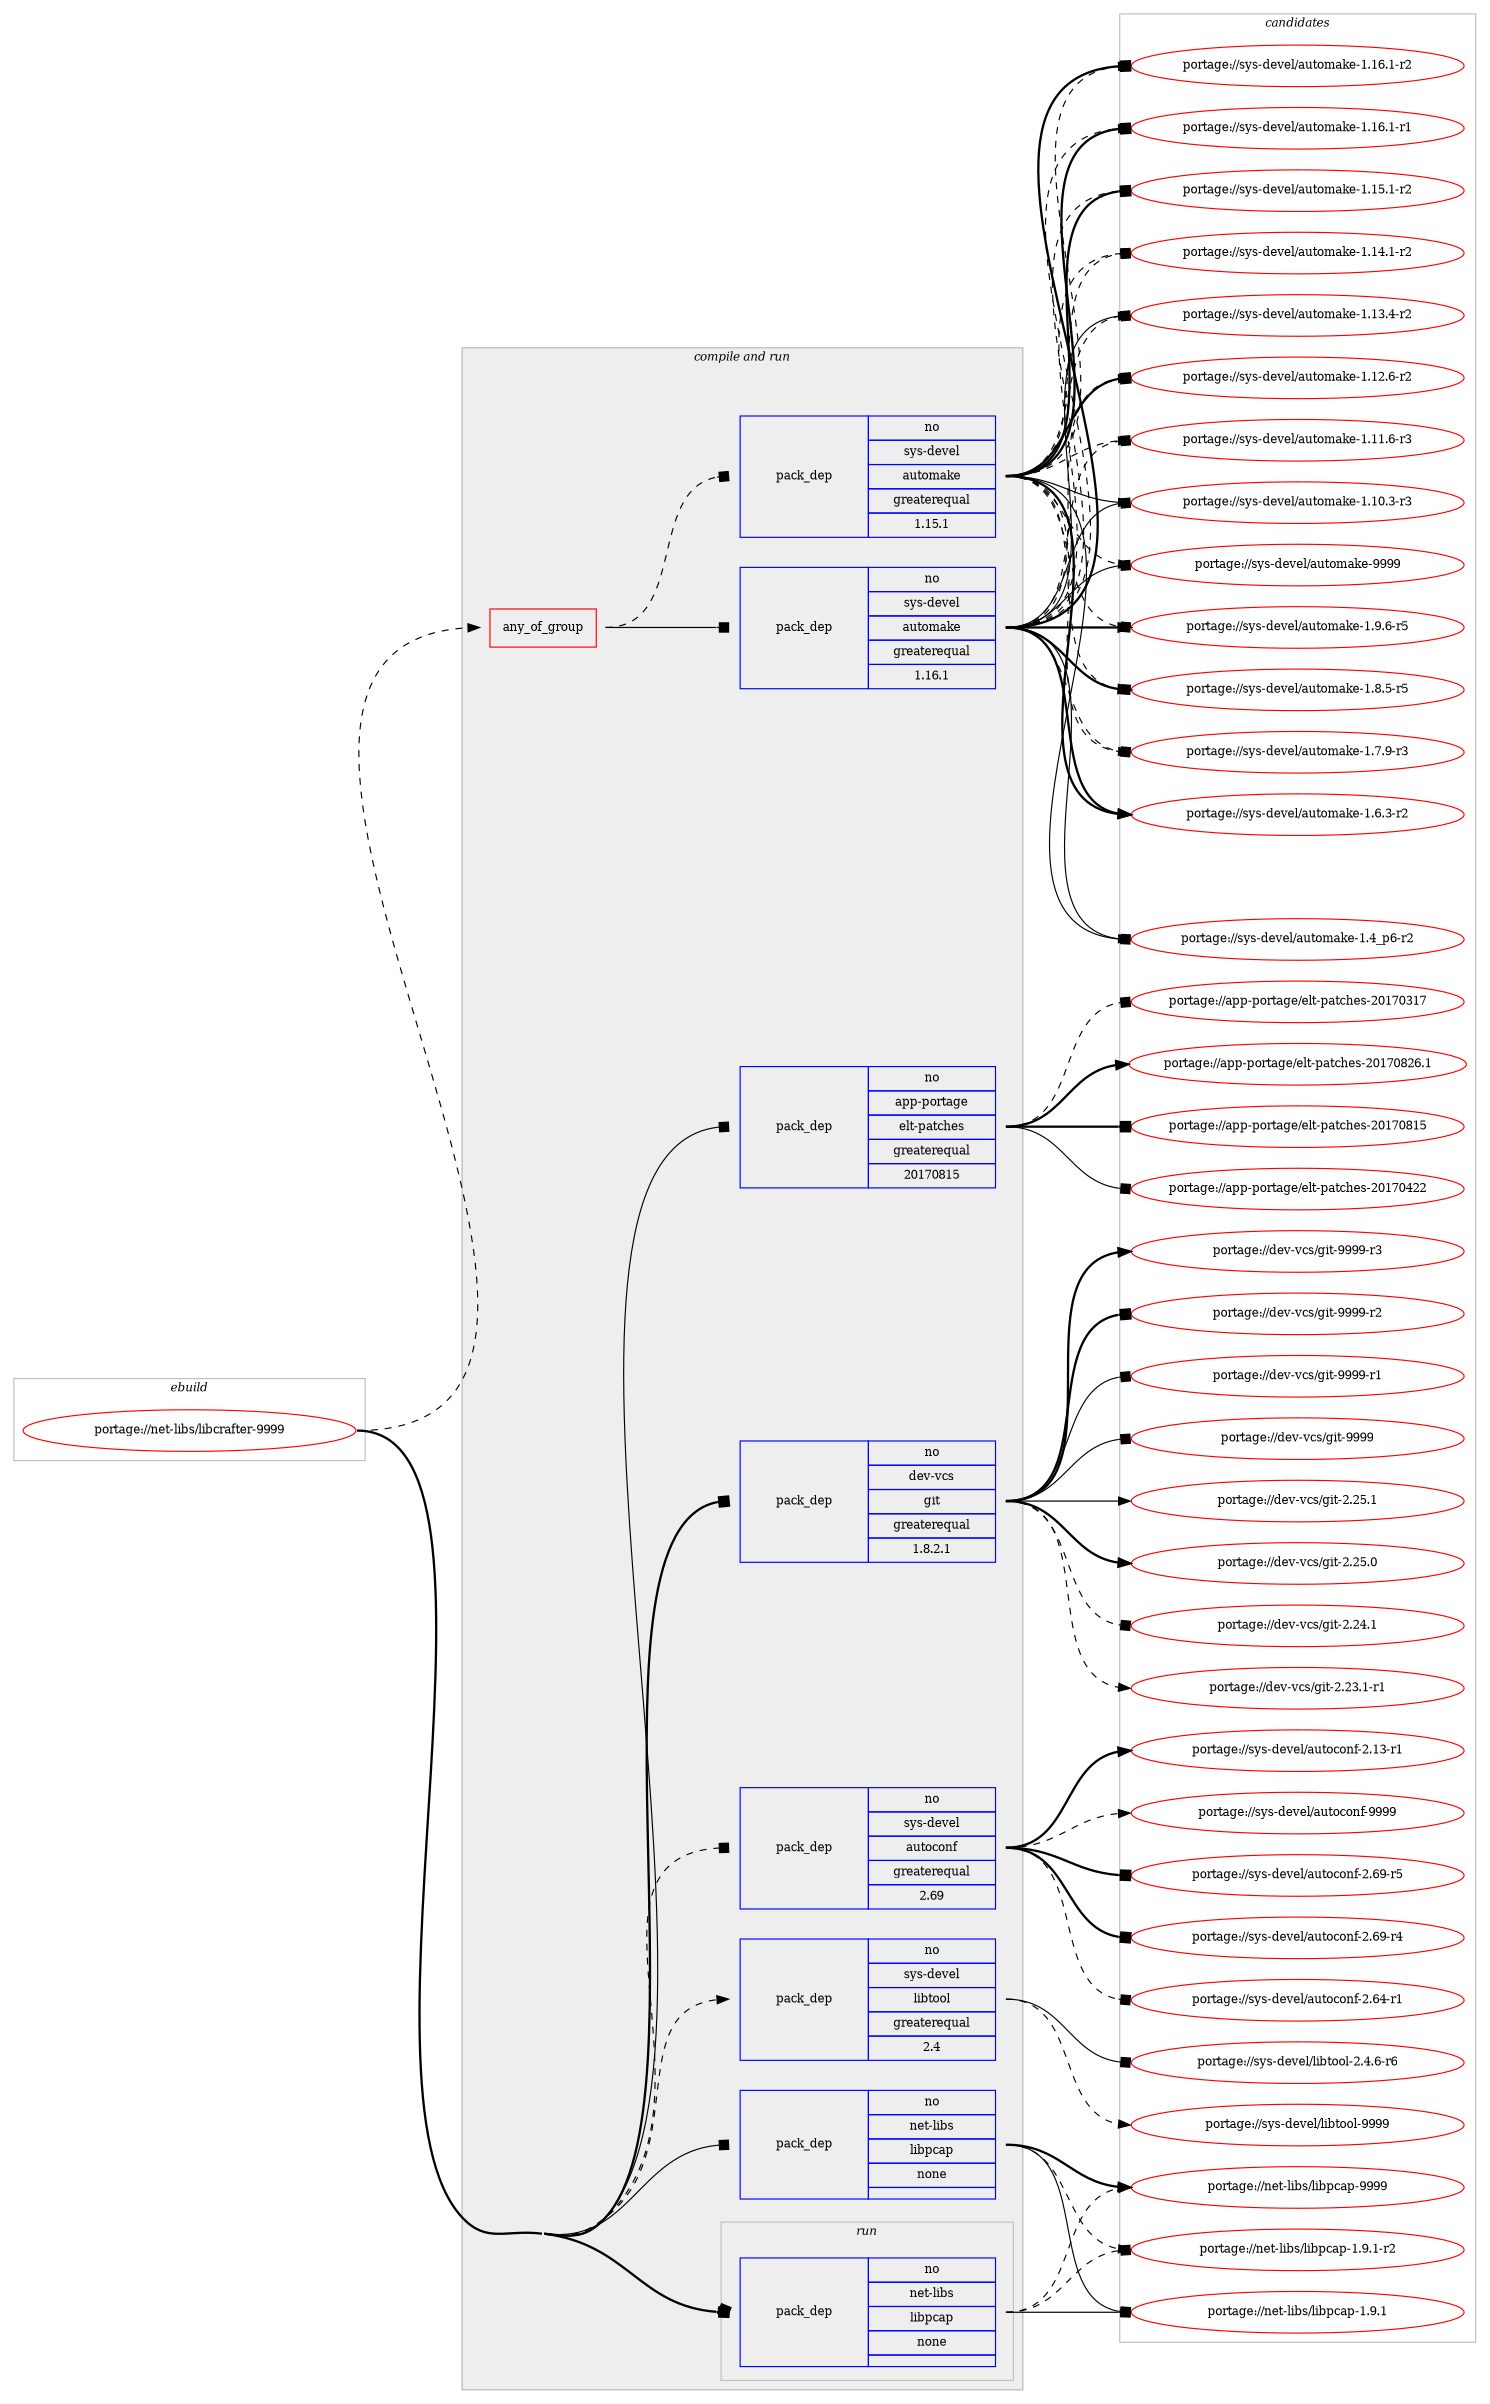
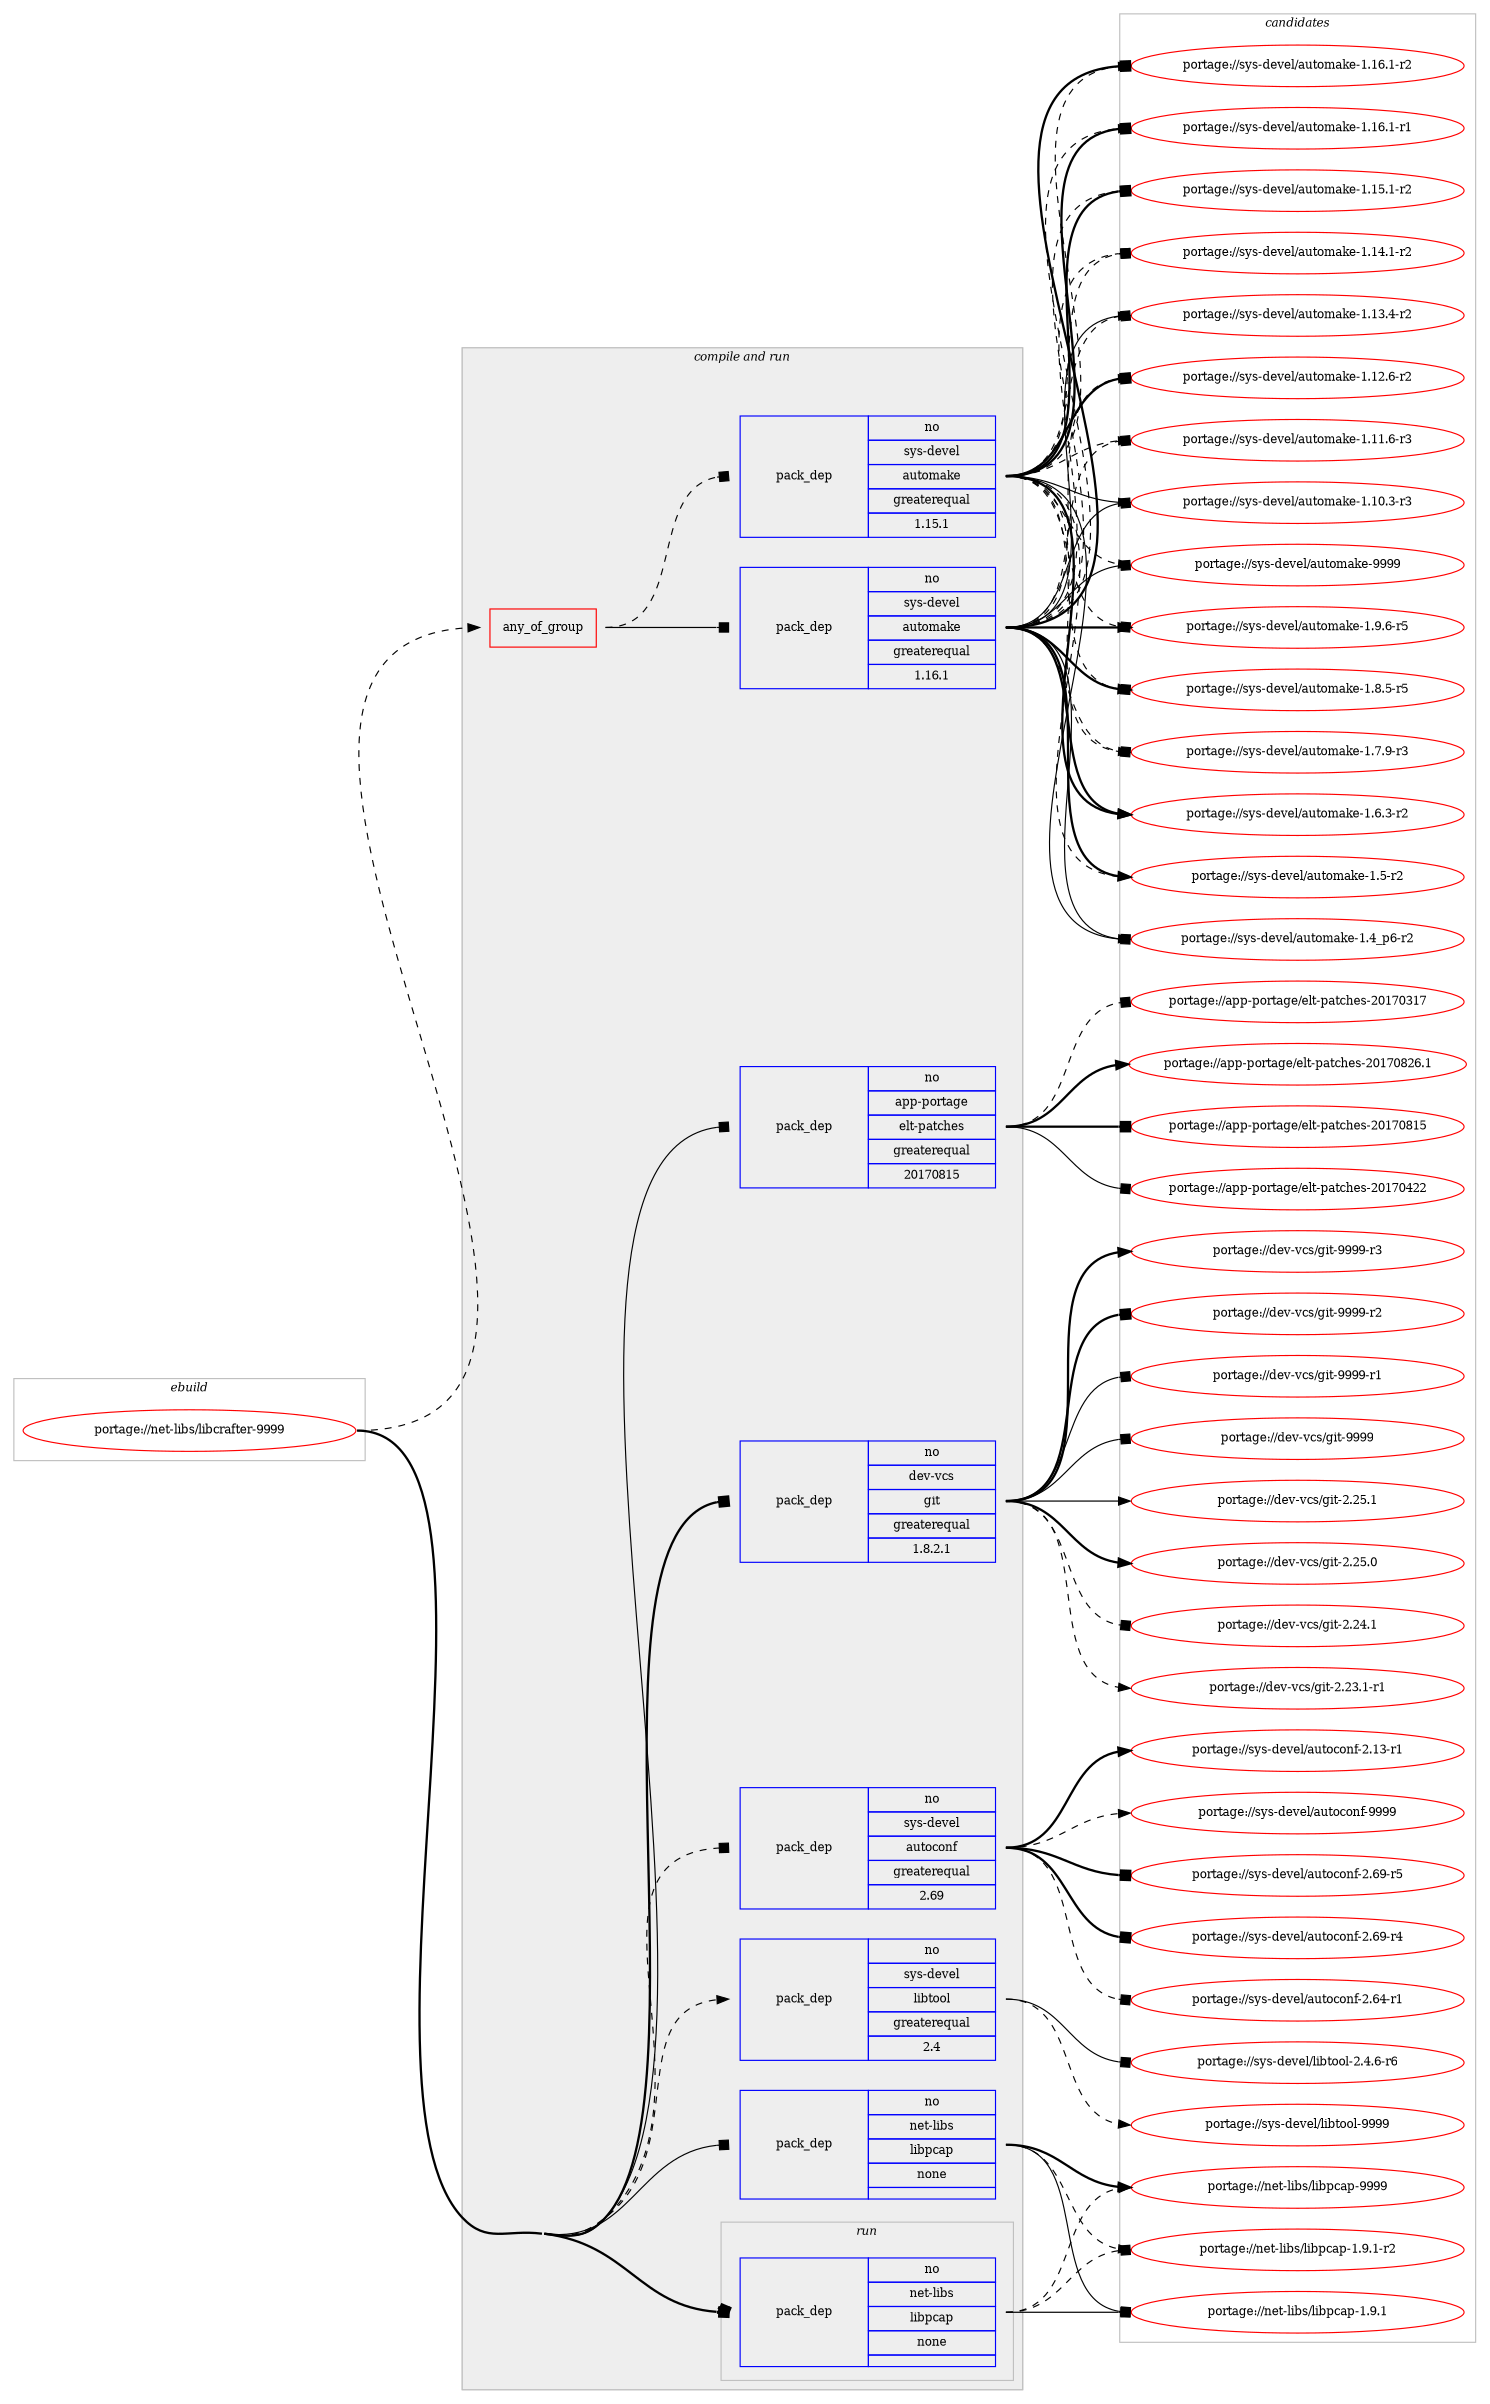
none -> (1298, 877)
